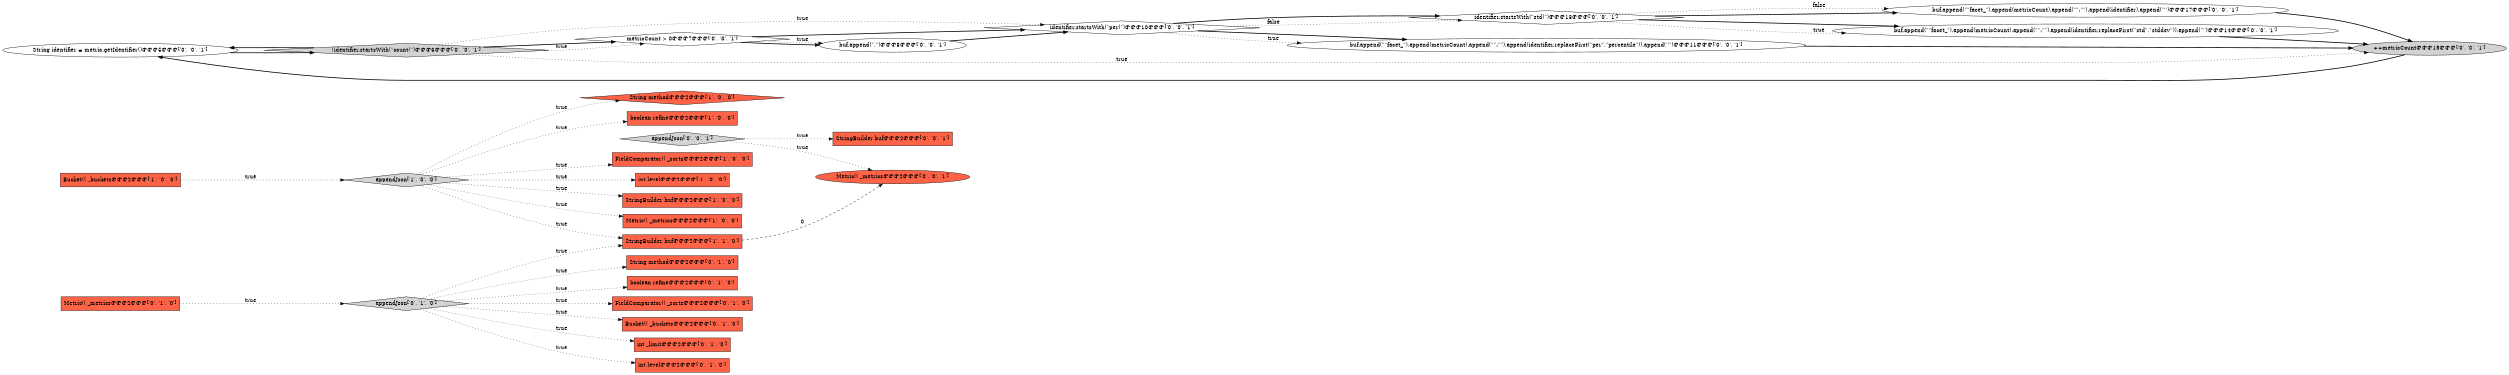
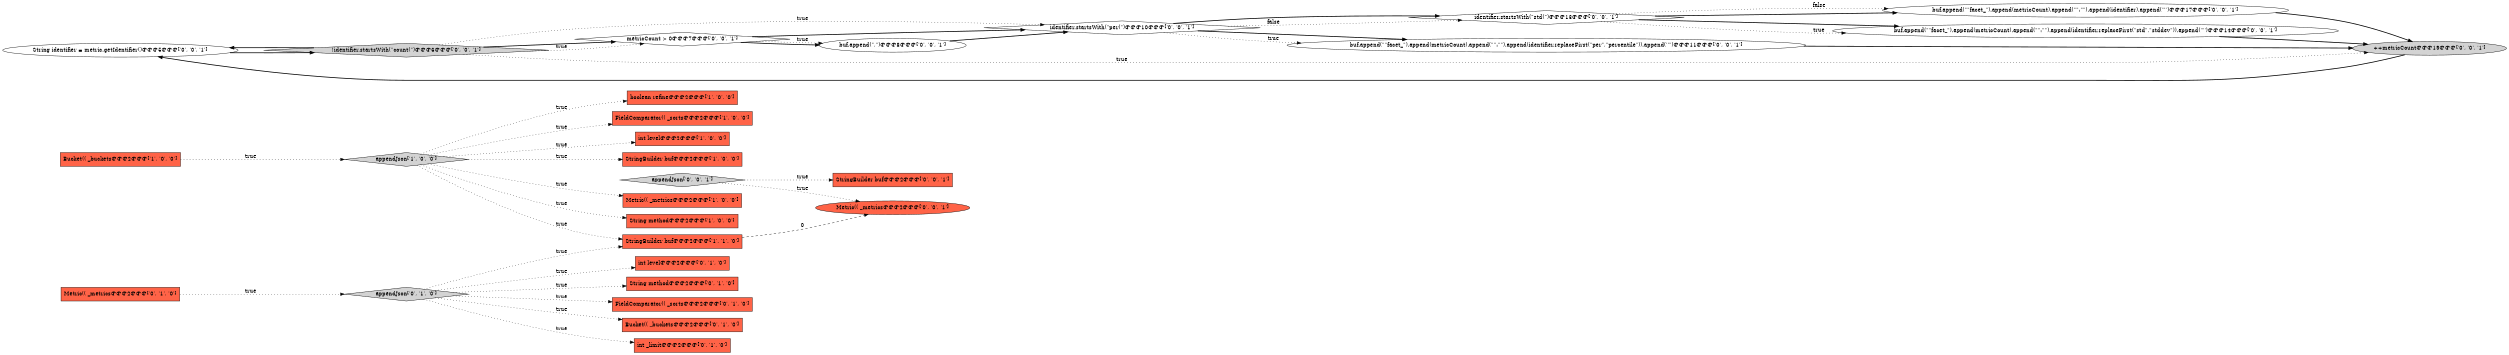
(682, 98) -> (682, 221)
(682, 283) -> none
